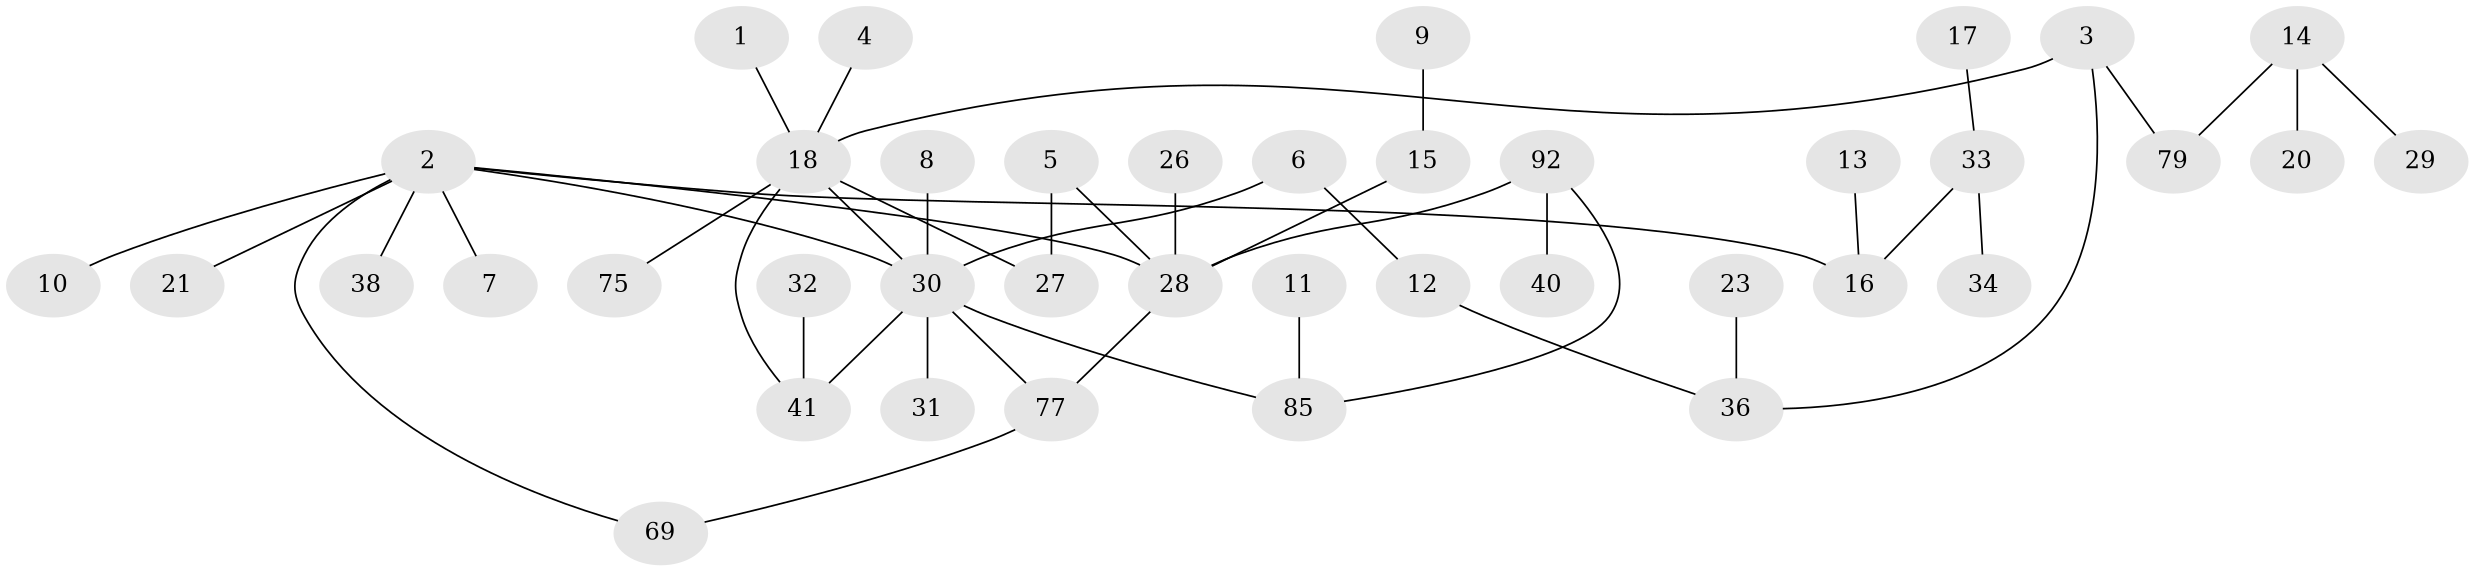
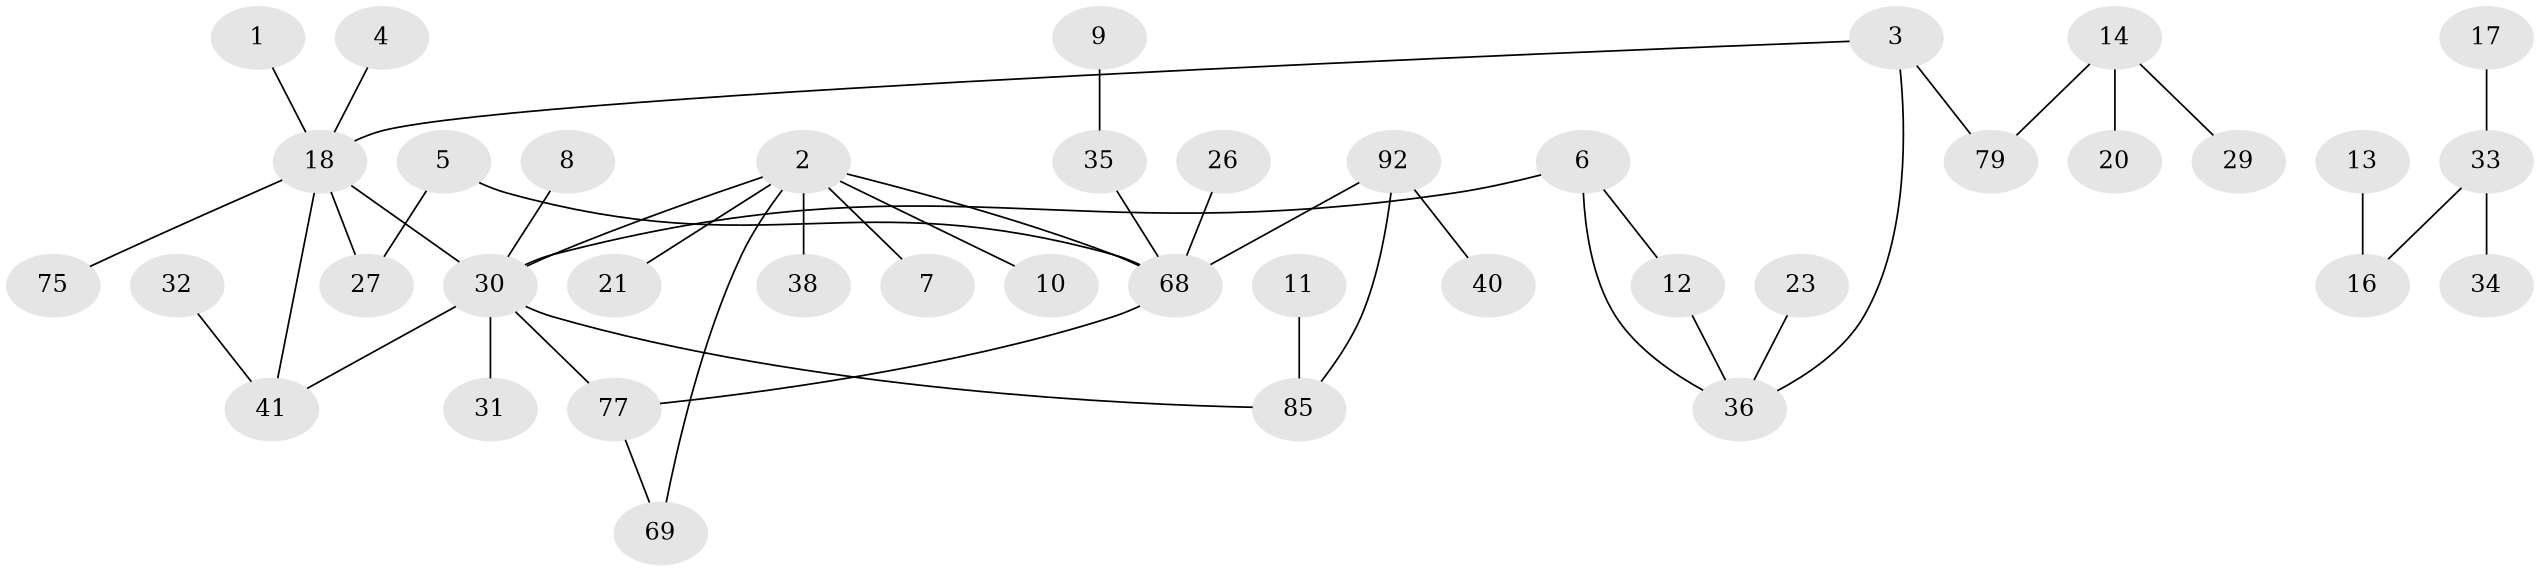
(1423, 162) -> (1100, 162)
(1151, 206) -> none
(1175, 286) -> (1175, 286)
none -> (1612, 311)
